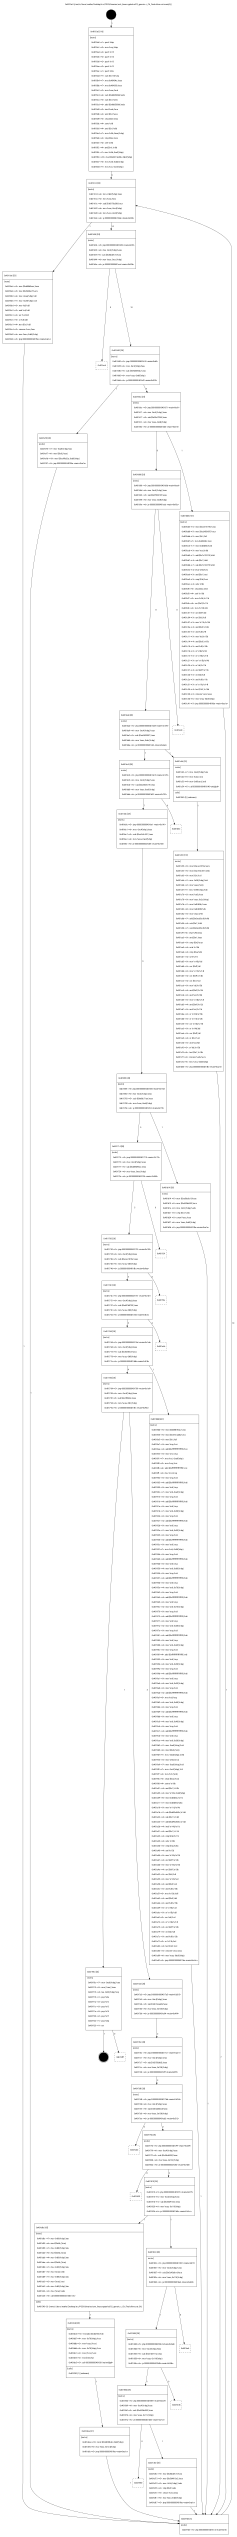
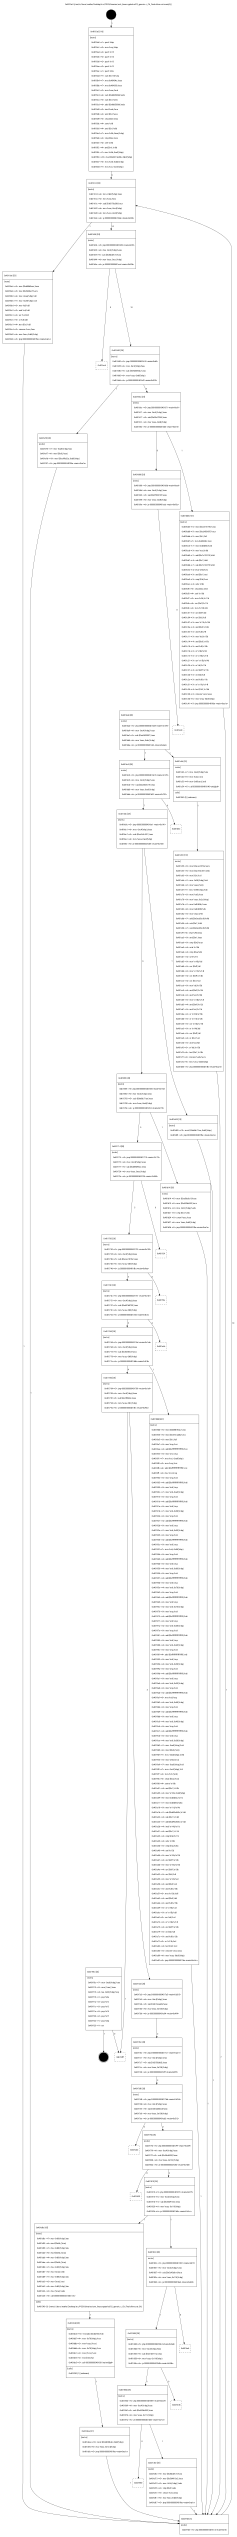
(150, 609) -> none
none -> (193, 1127)
(107, 1689) -> (128, 1732)
